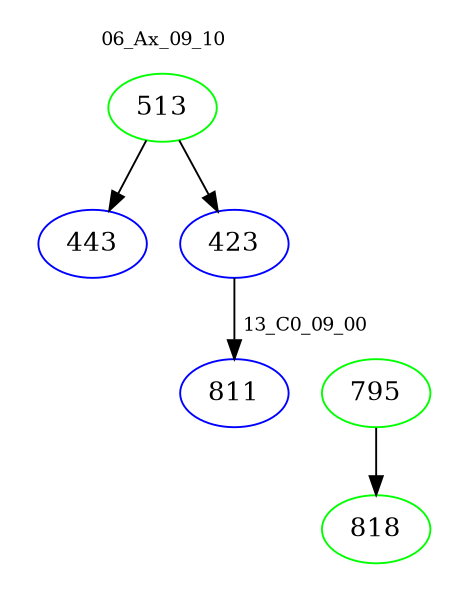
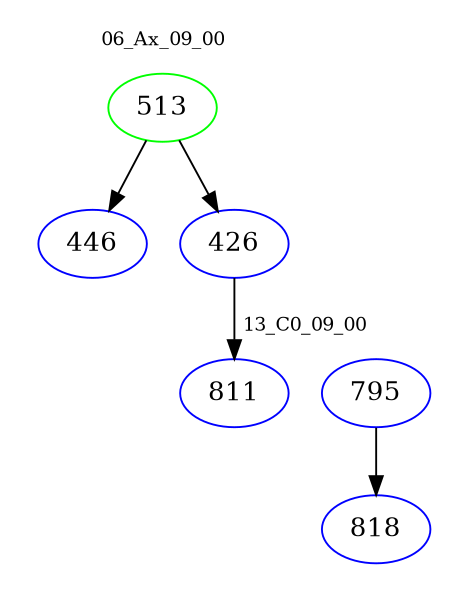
(164, 41) -> (164, 41)
(93, 244) -> (93, 244)
(234, 244) -> (234, 244)
(376, 393) -> (376, 393)
(376, 529) -> (376, 529)
